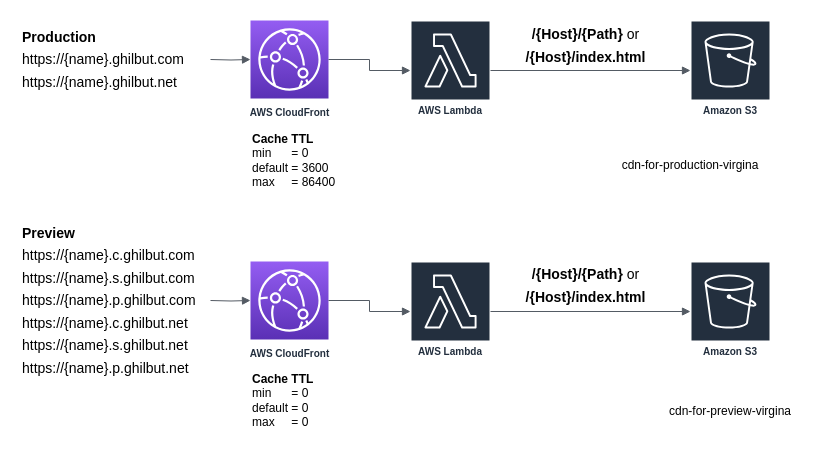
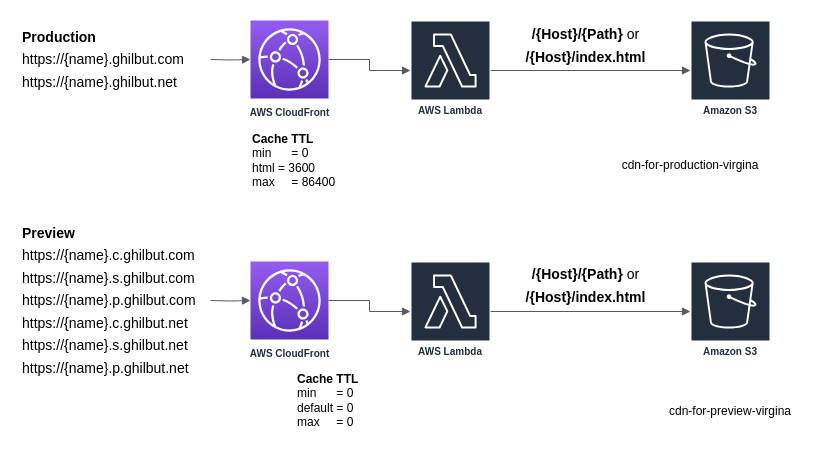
(298, 161) -> (298, 161)
(297, 401) -> (342, 401)
